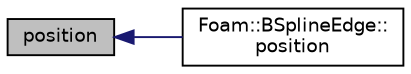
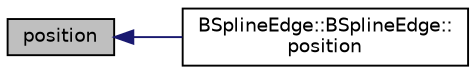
(293, 37) -> (325, 37)
